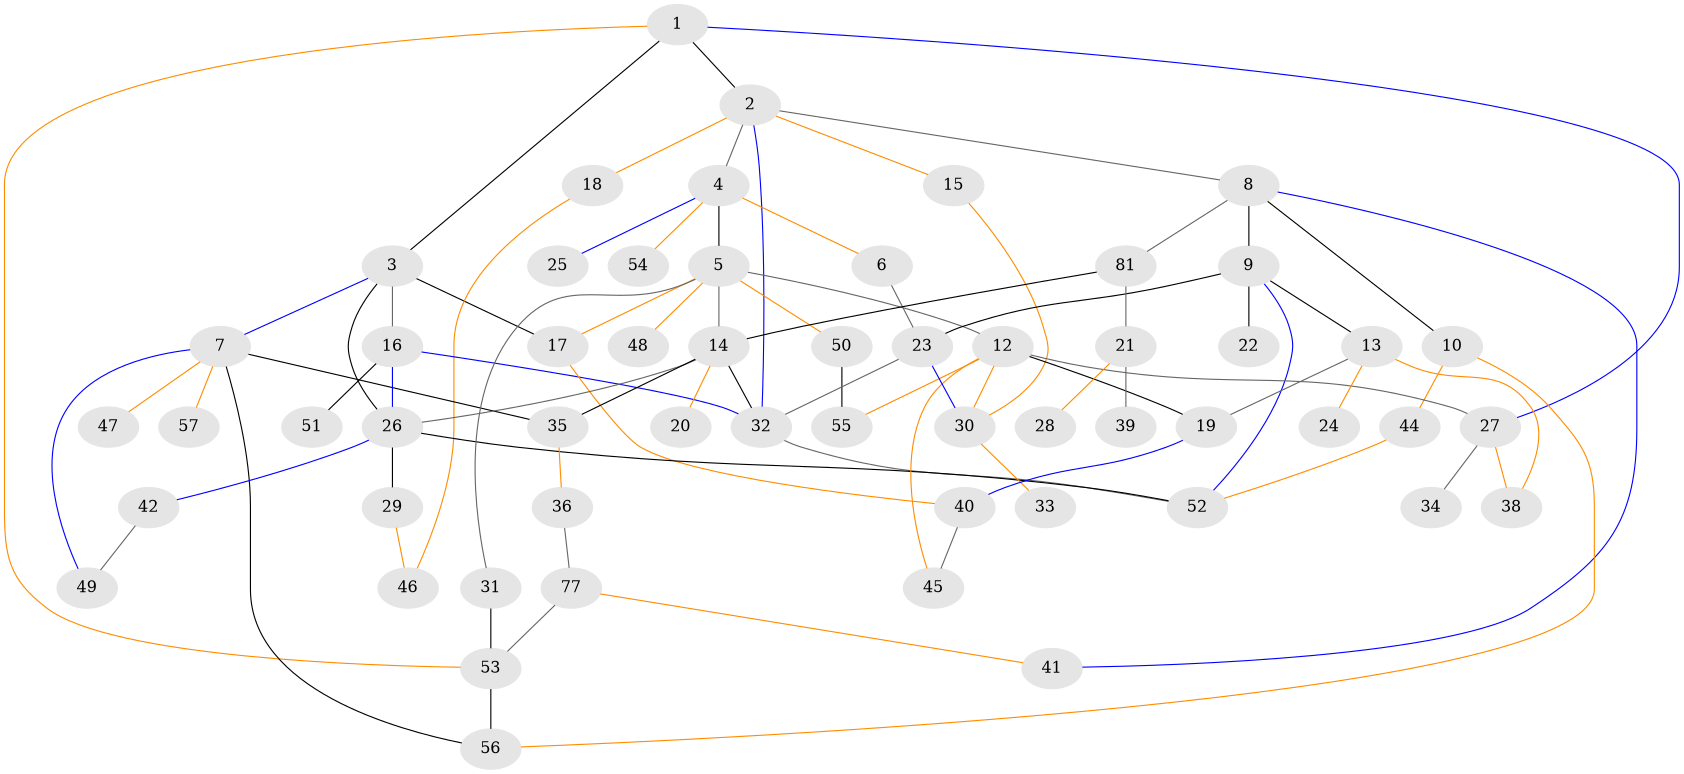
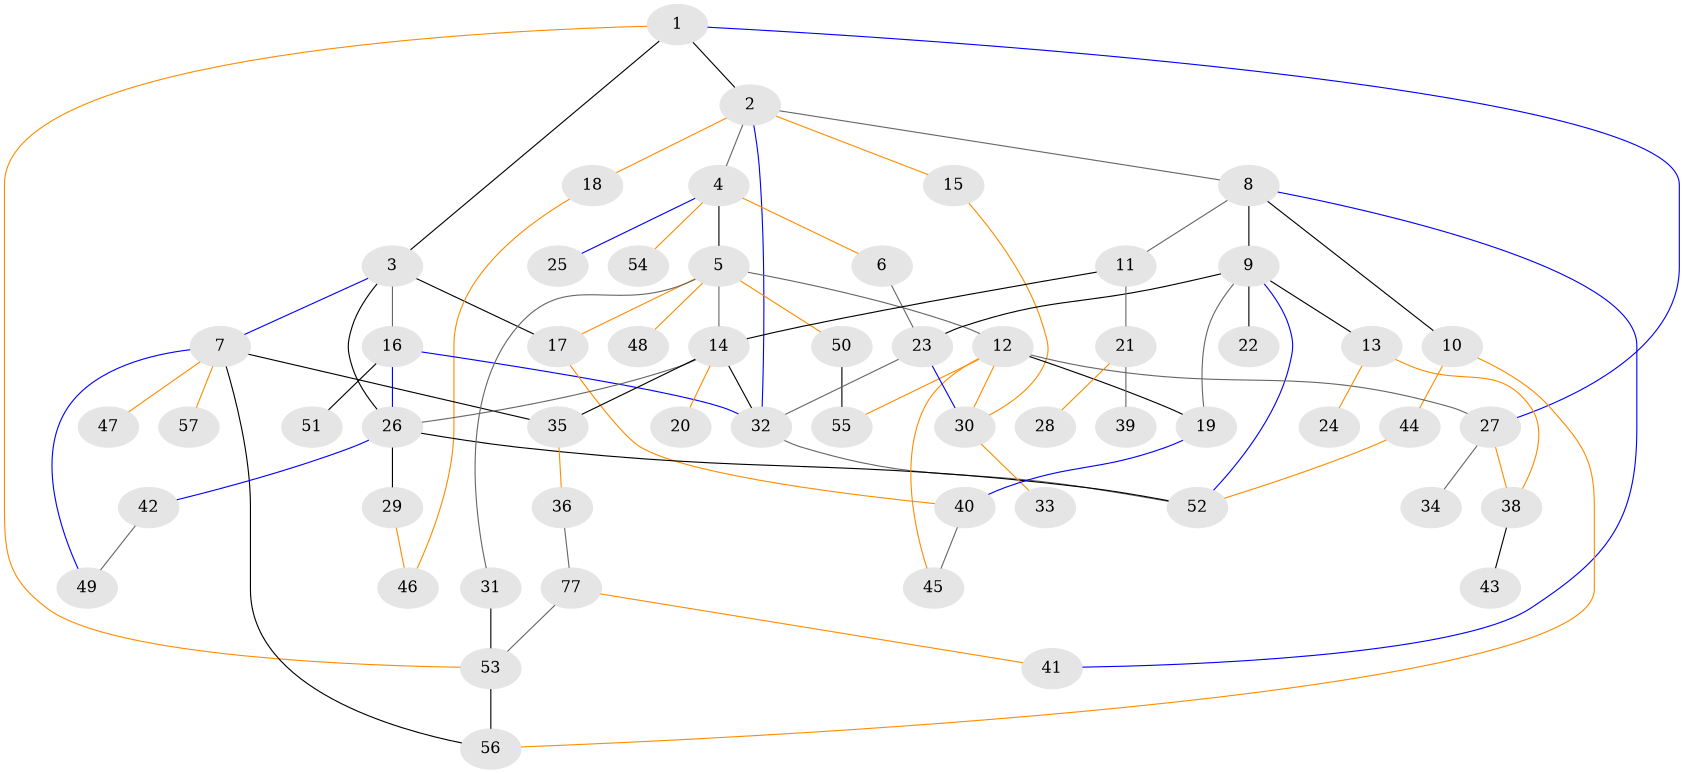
(1126, 266) -> (1126, 266)
(1272, 395) -> (1205, 342)
none -> (1490, 588)
